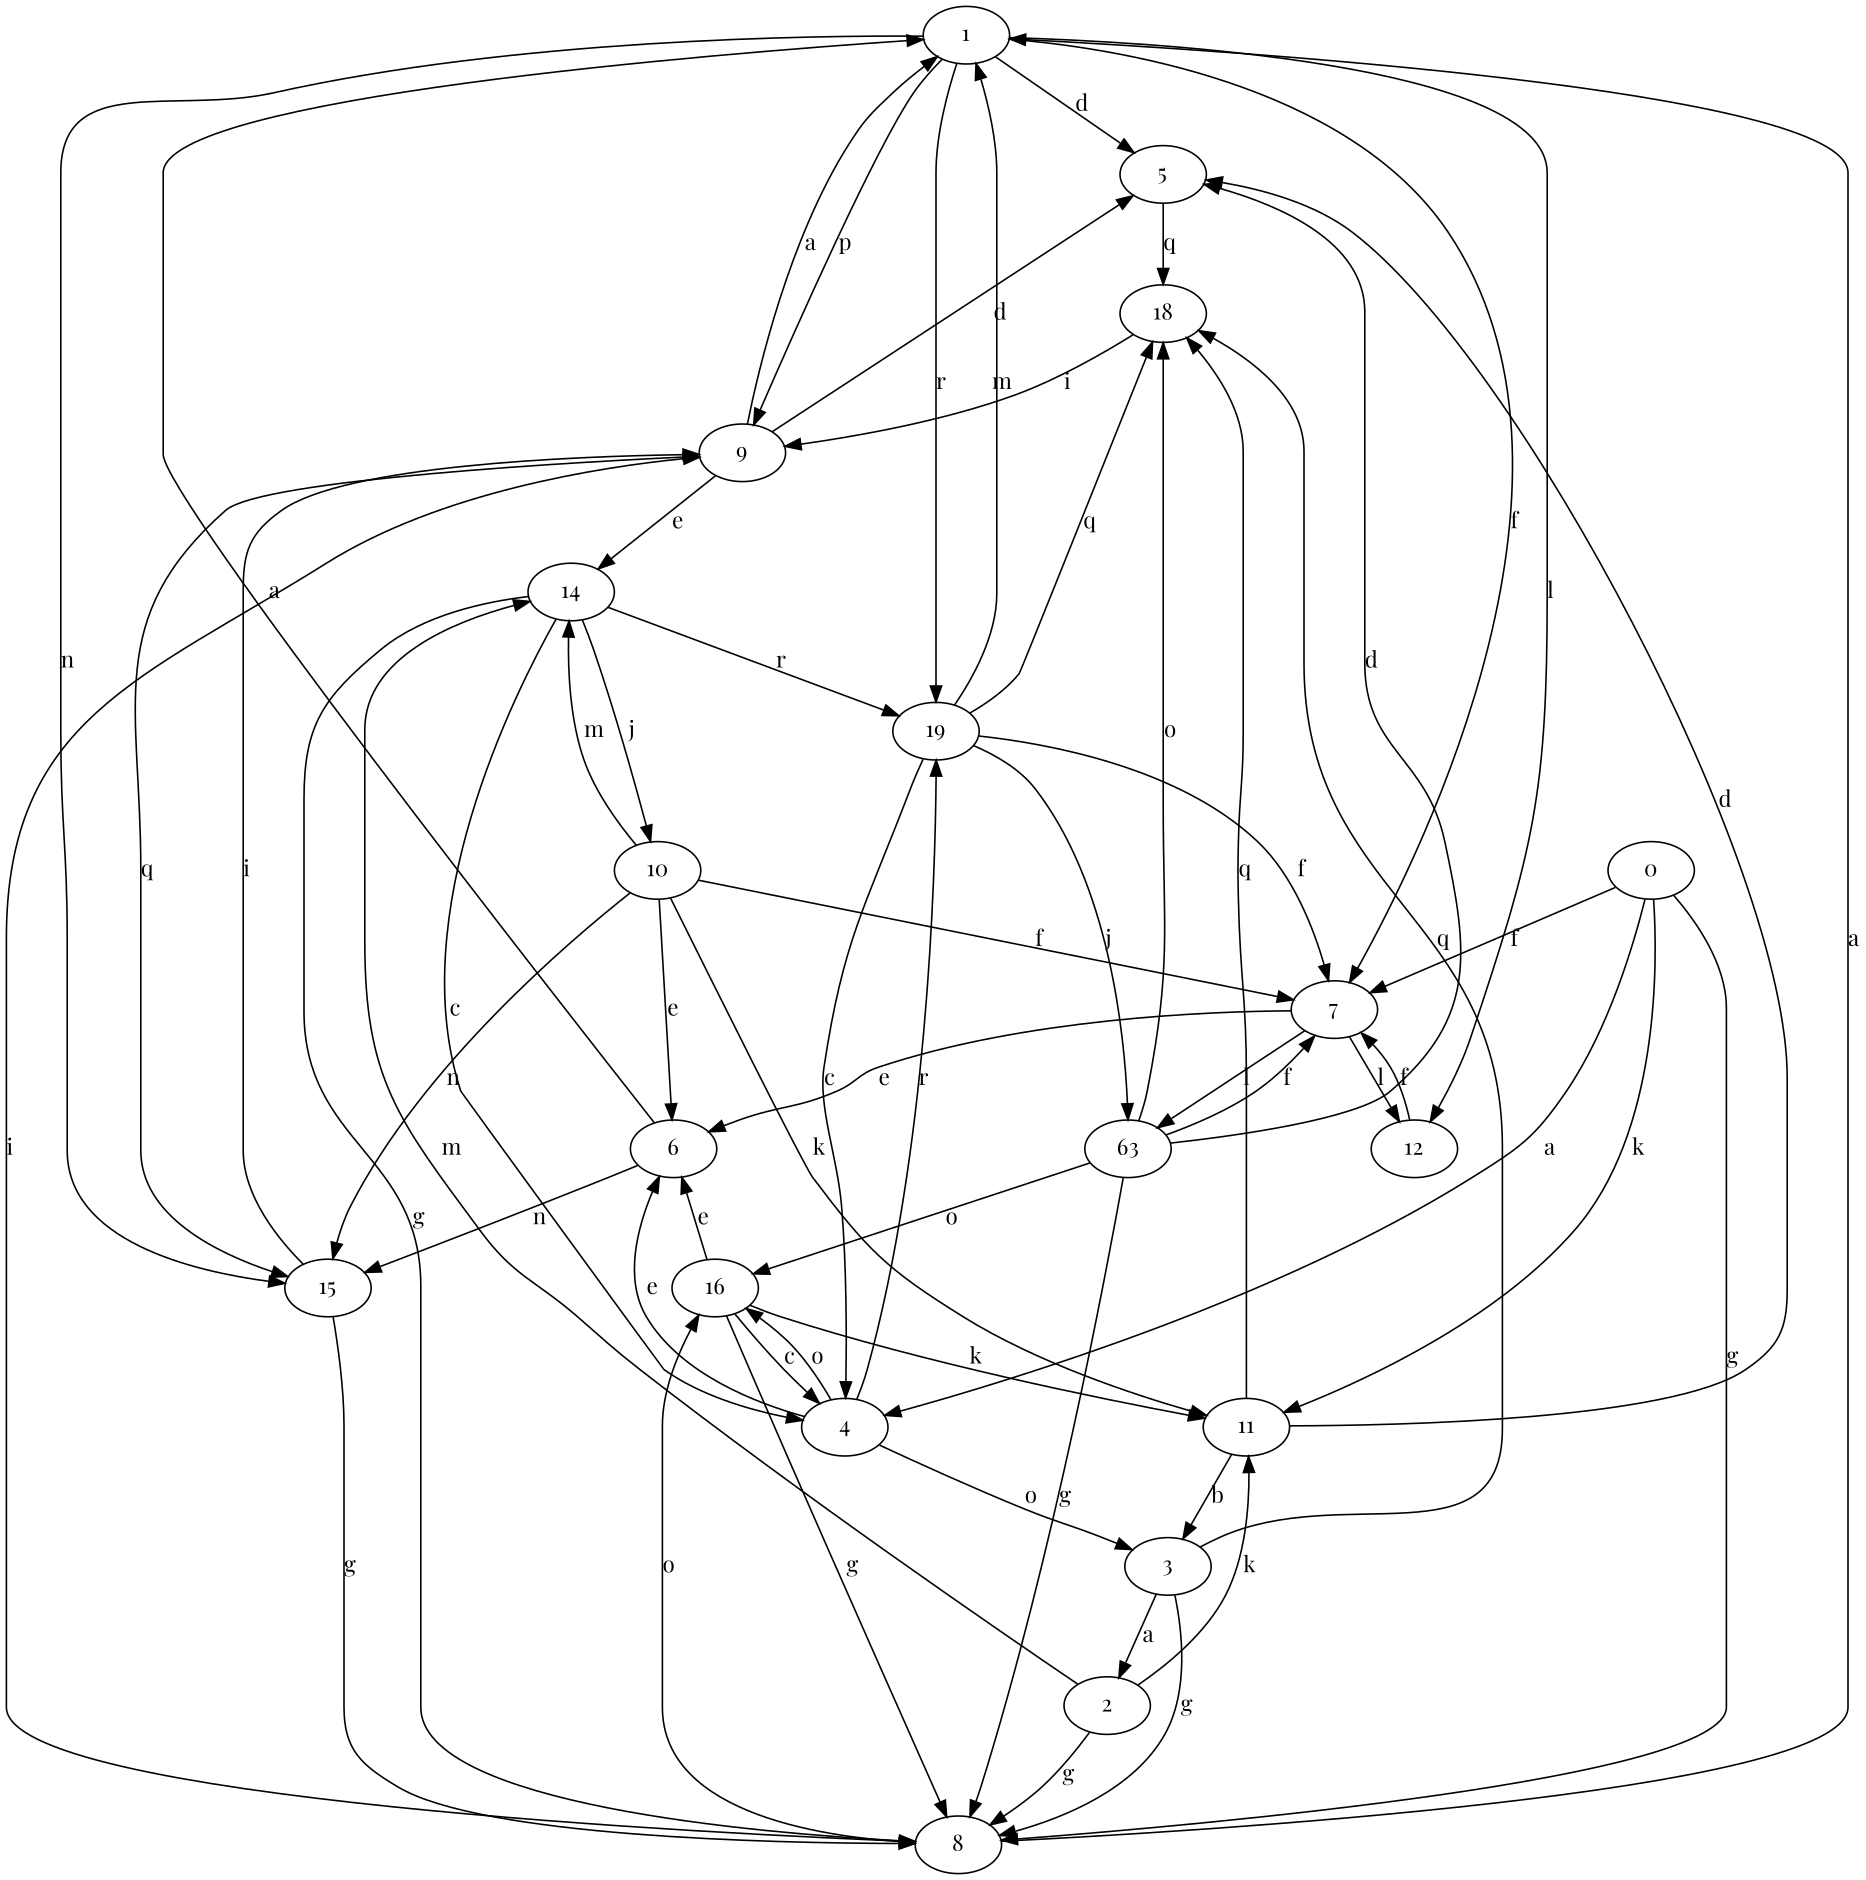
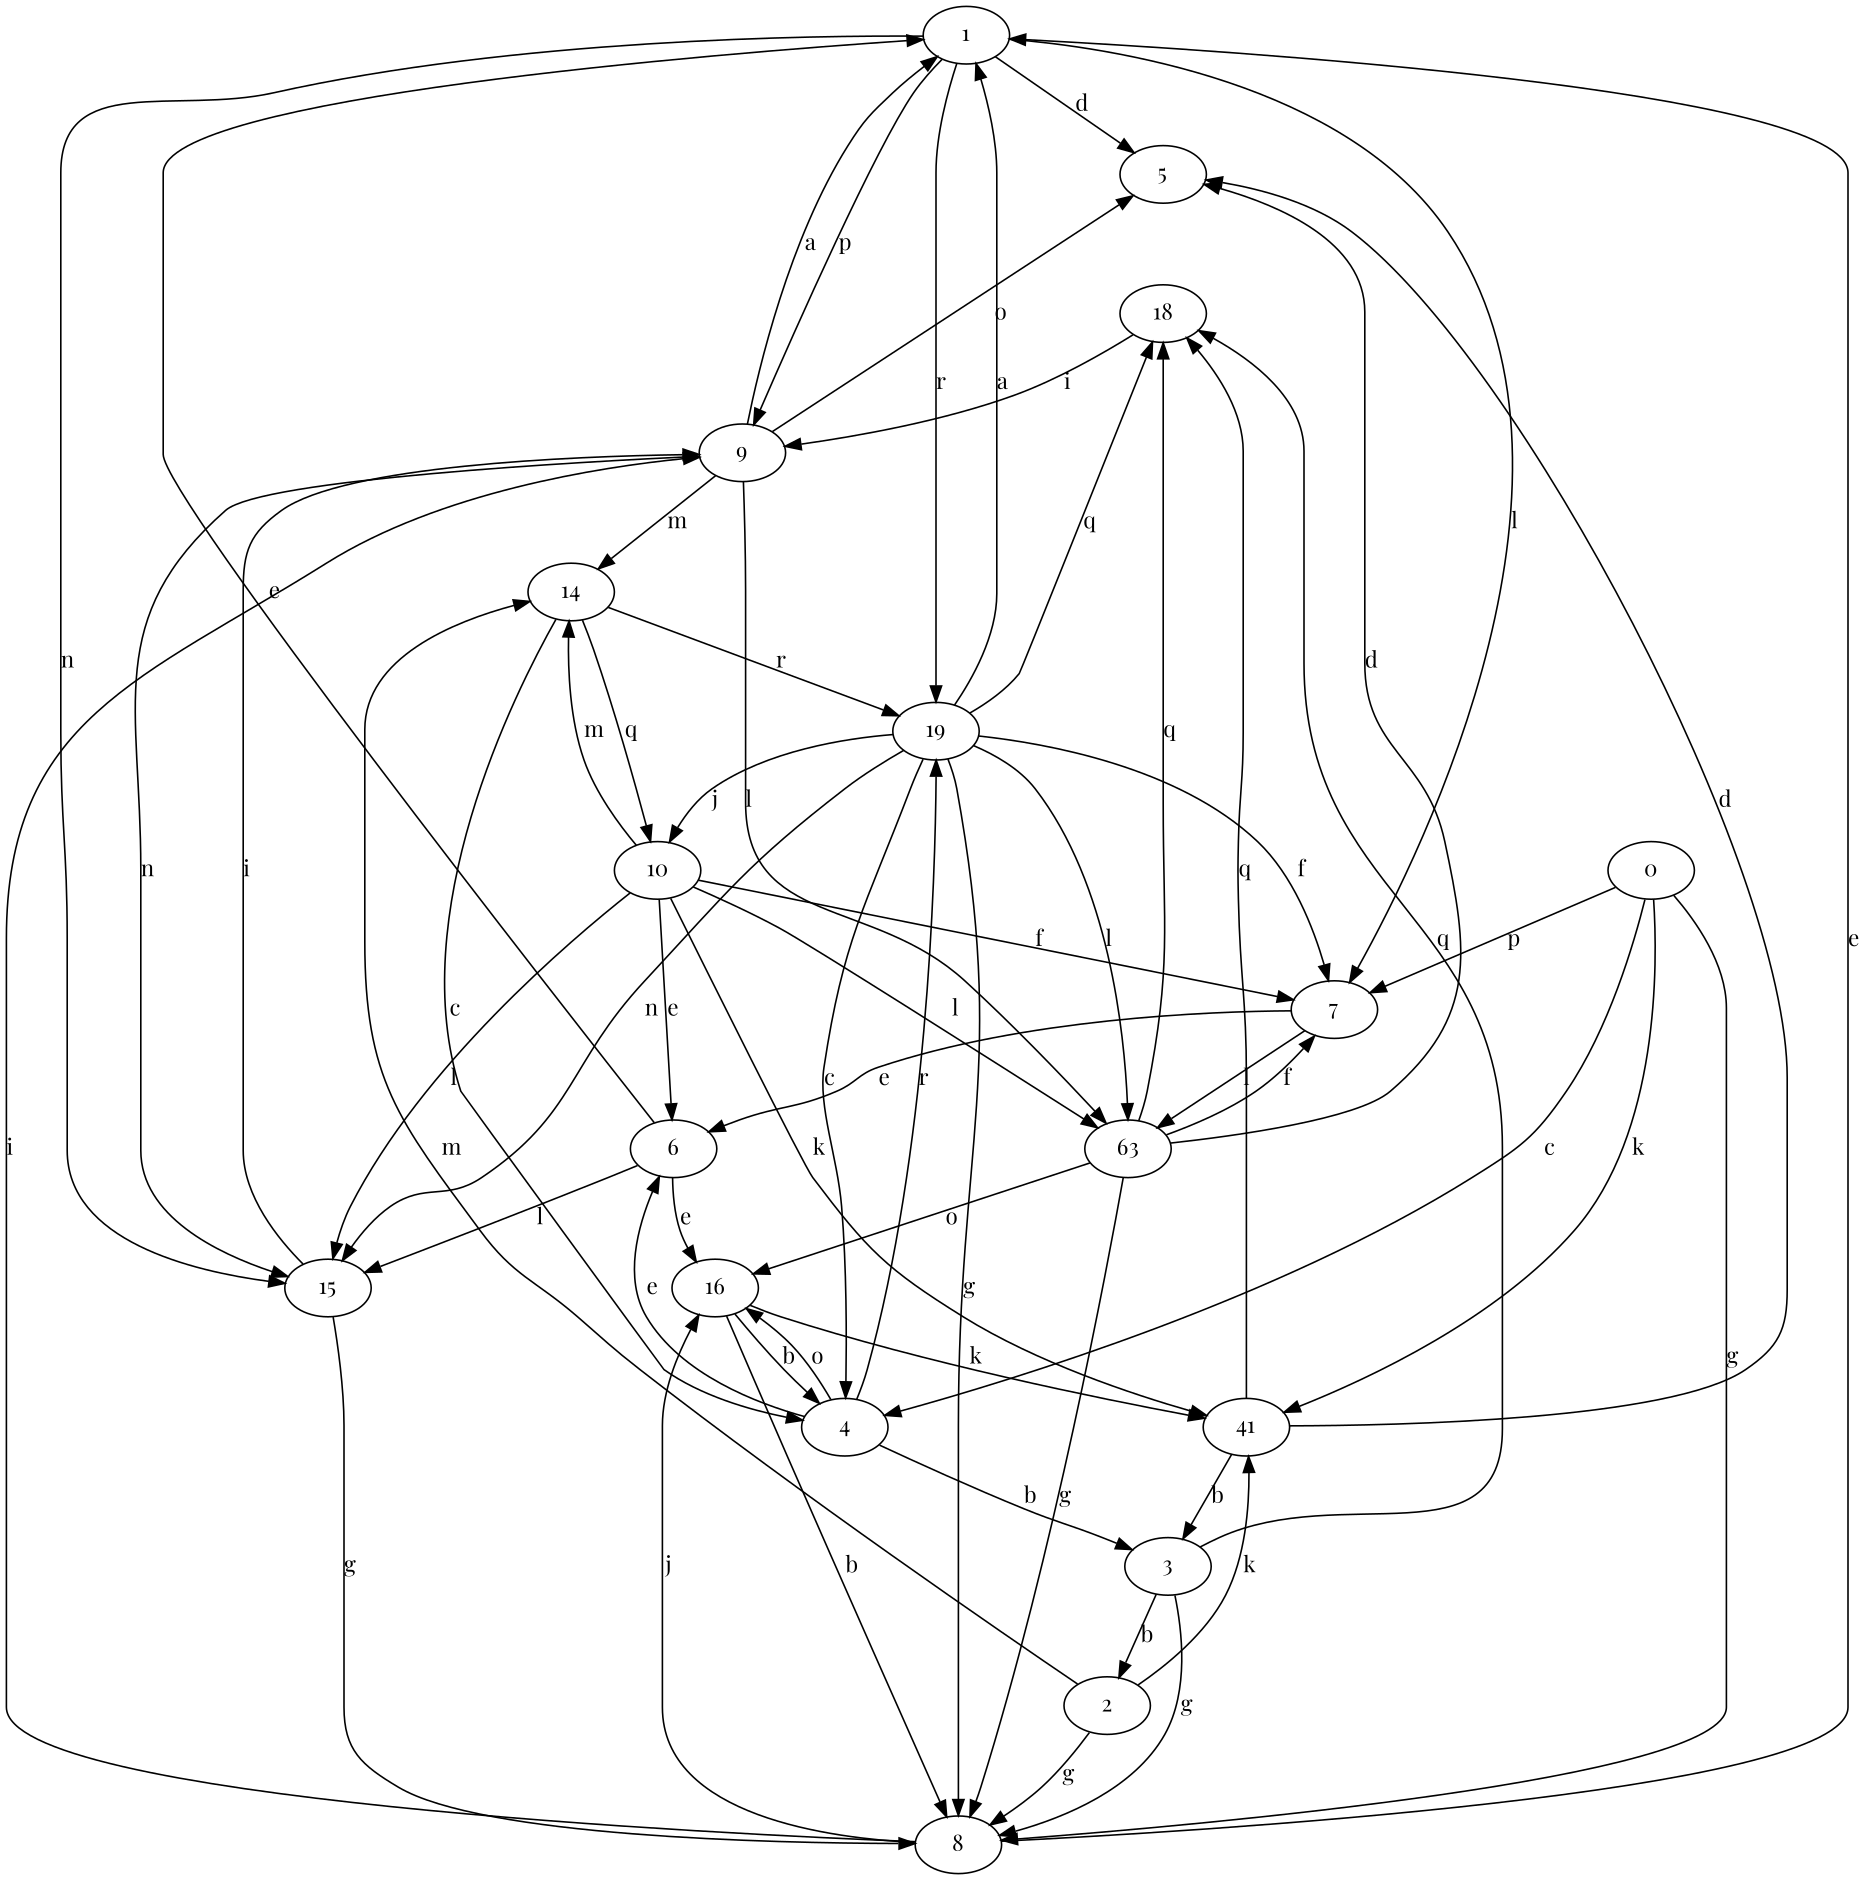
(1163, 236) -> none
(1001, 314) -> (1001, 314)
(1002, 383) -> (1002, 383)
(678, 522) -> (678, 522)
(1514, 522) -> (1514, 522)
(274, 592) -> (274, 592)
(632, 731) -> (632, 731)
(1170, 731) -> (1170, 731)
none -> (774, 758)
(148, 870) -> (148, 870)
none -> (774, 877)
(1109, 940) -> (1109, 940)
(1514, 940) -> (1514, 940)
(1854, 940) -> (1854, 940)
none -> (892, 997)
none -> (624, 1005)
(454, 1079) -> (454, 1079)
(1414, 1149) -> none
(1550, 1149) -> (1550, 1149)
(540, 1218) -> (540, 1218)
(697, 1226) -> (676, 1214)
(421, 1329) -> (963, 1278)
(790, 1358) -> (790, 1358)
(1246, 1427) -> (1246, 1427)
(1031, 1497) -> (1031, 1497)
(669, 1566) -> (669, 1566)
(853, 1566) -> (853, 1566)
(1148, 1636) -> (1148, 1636)
